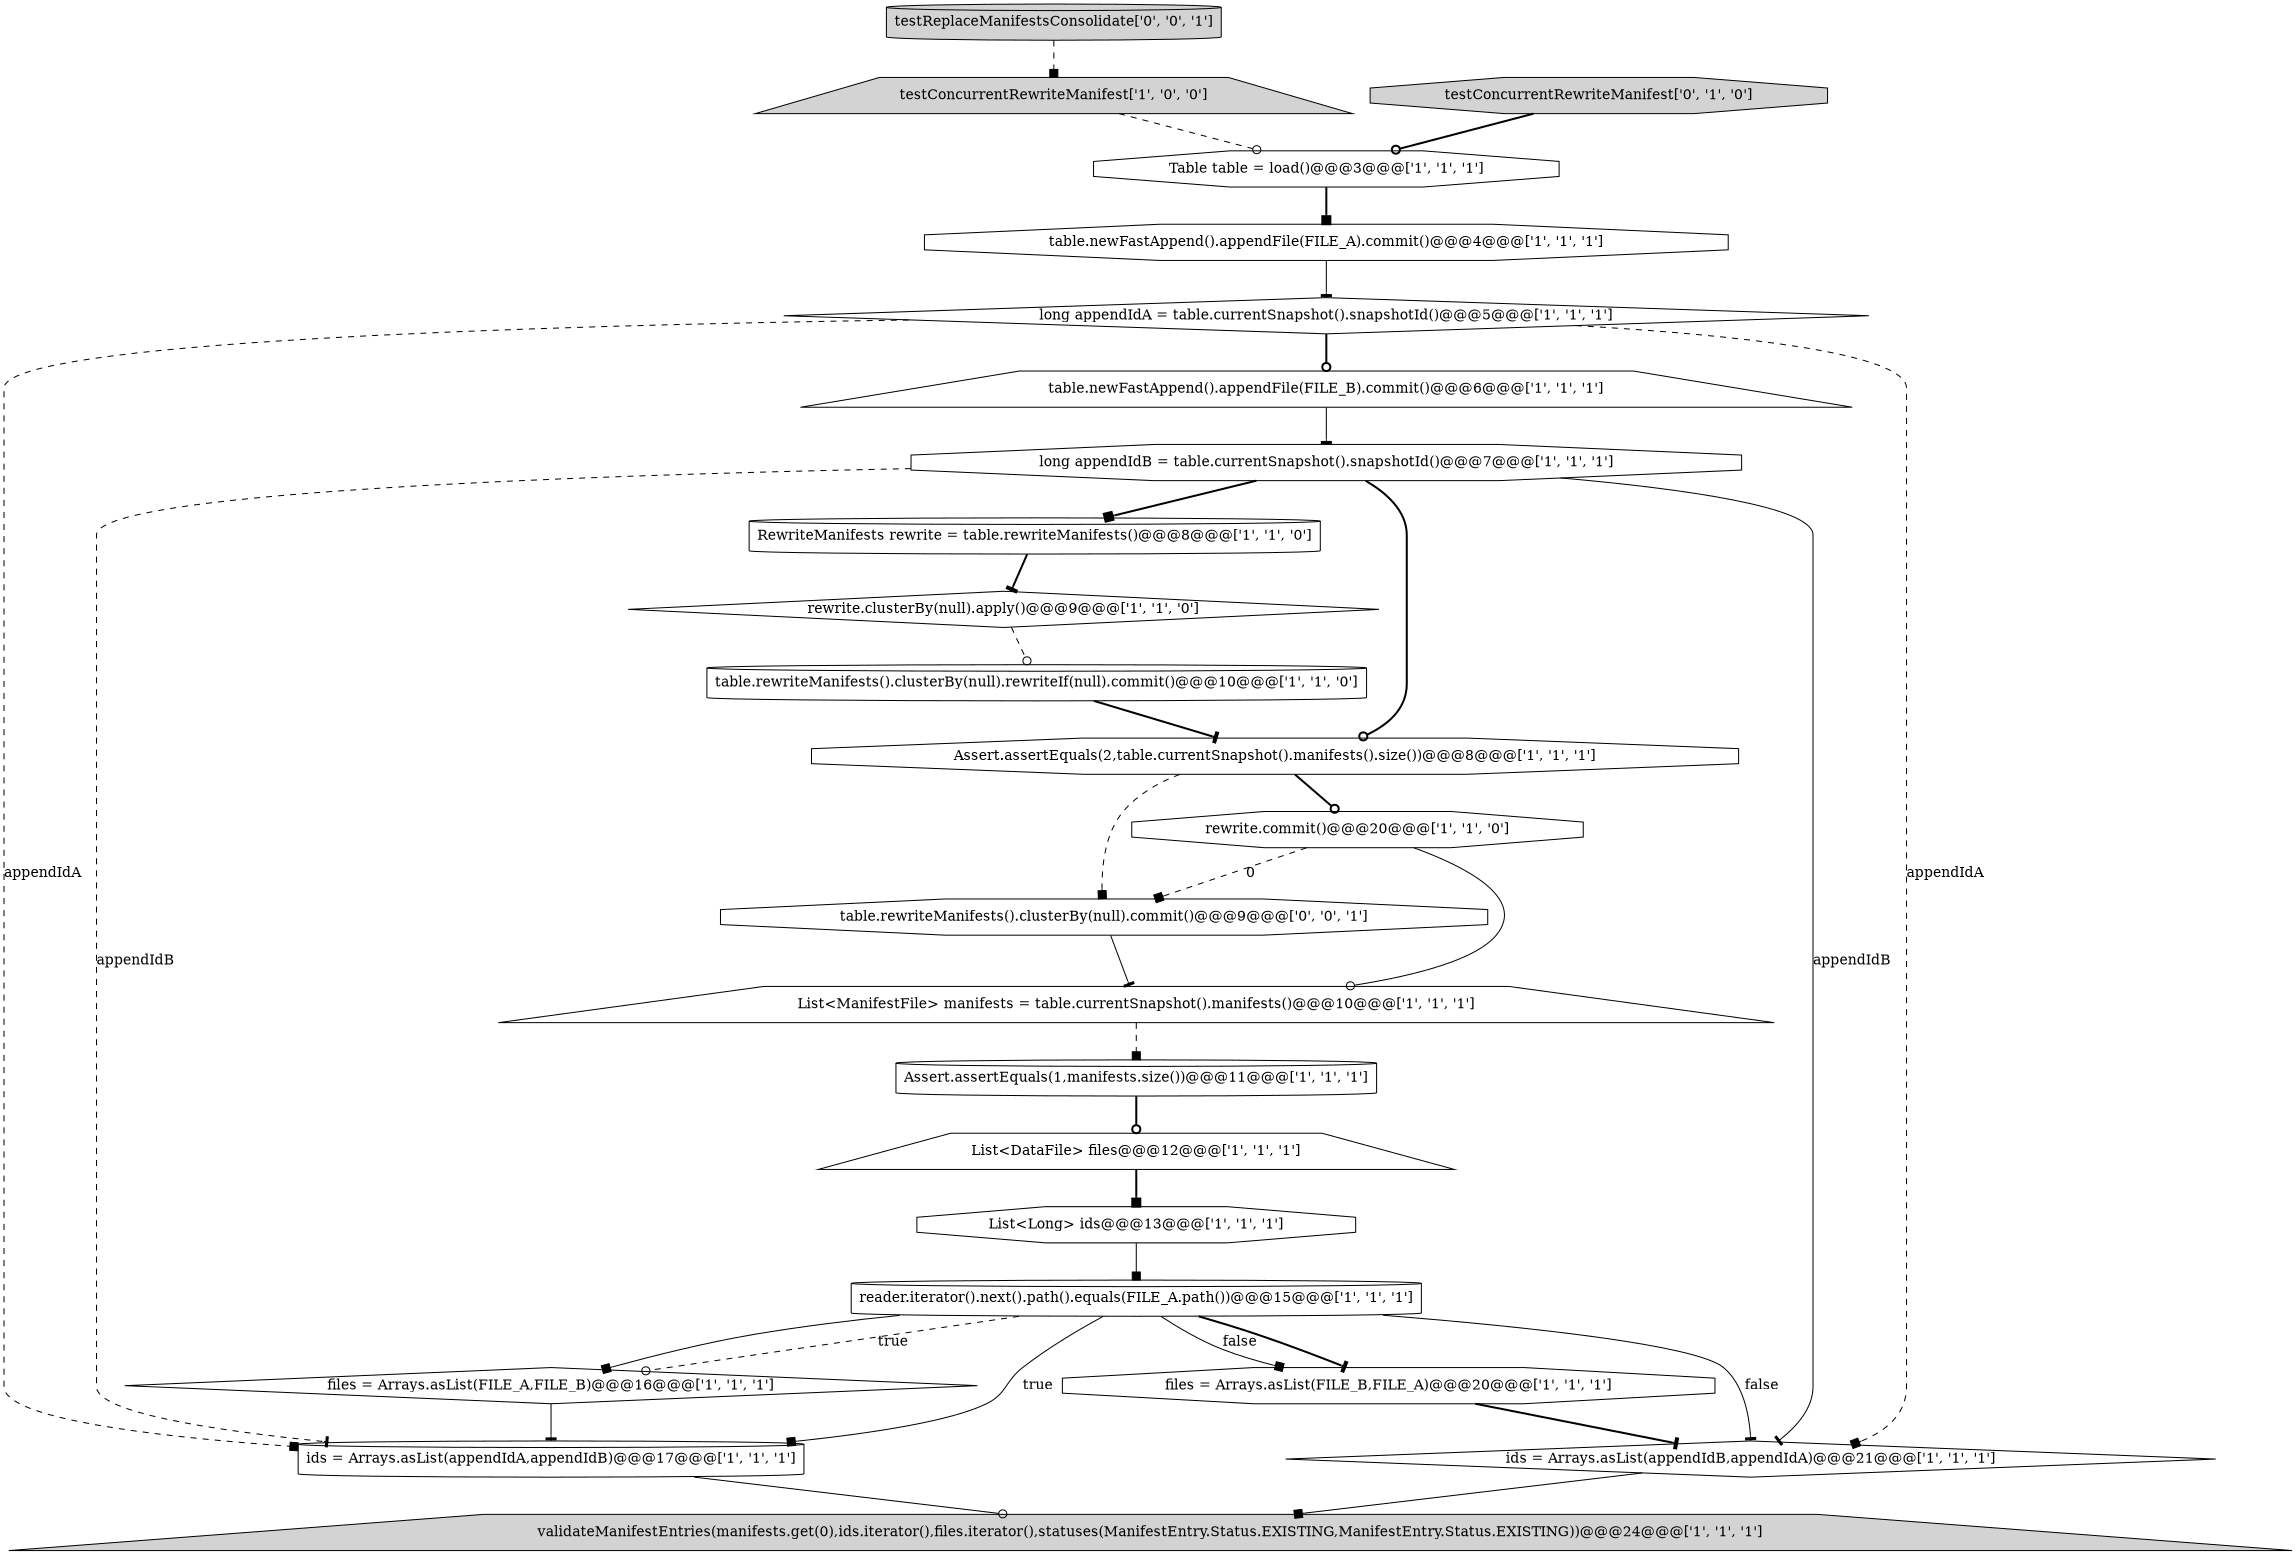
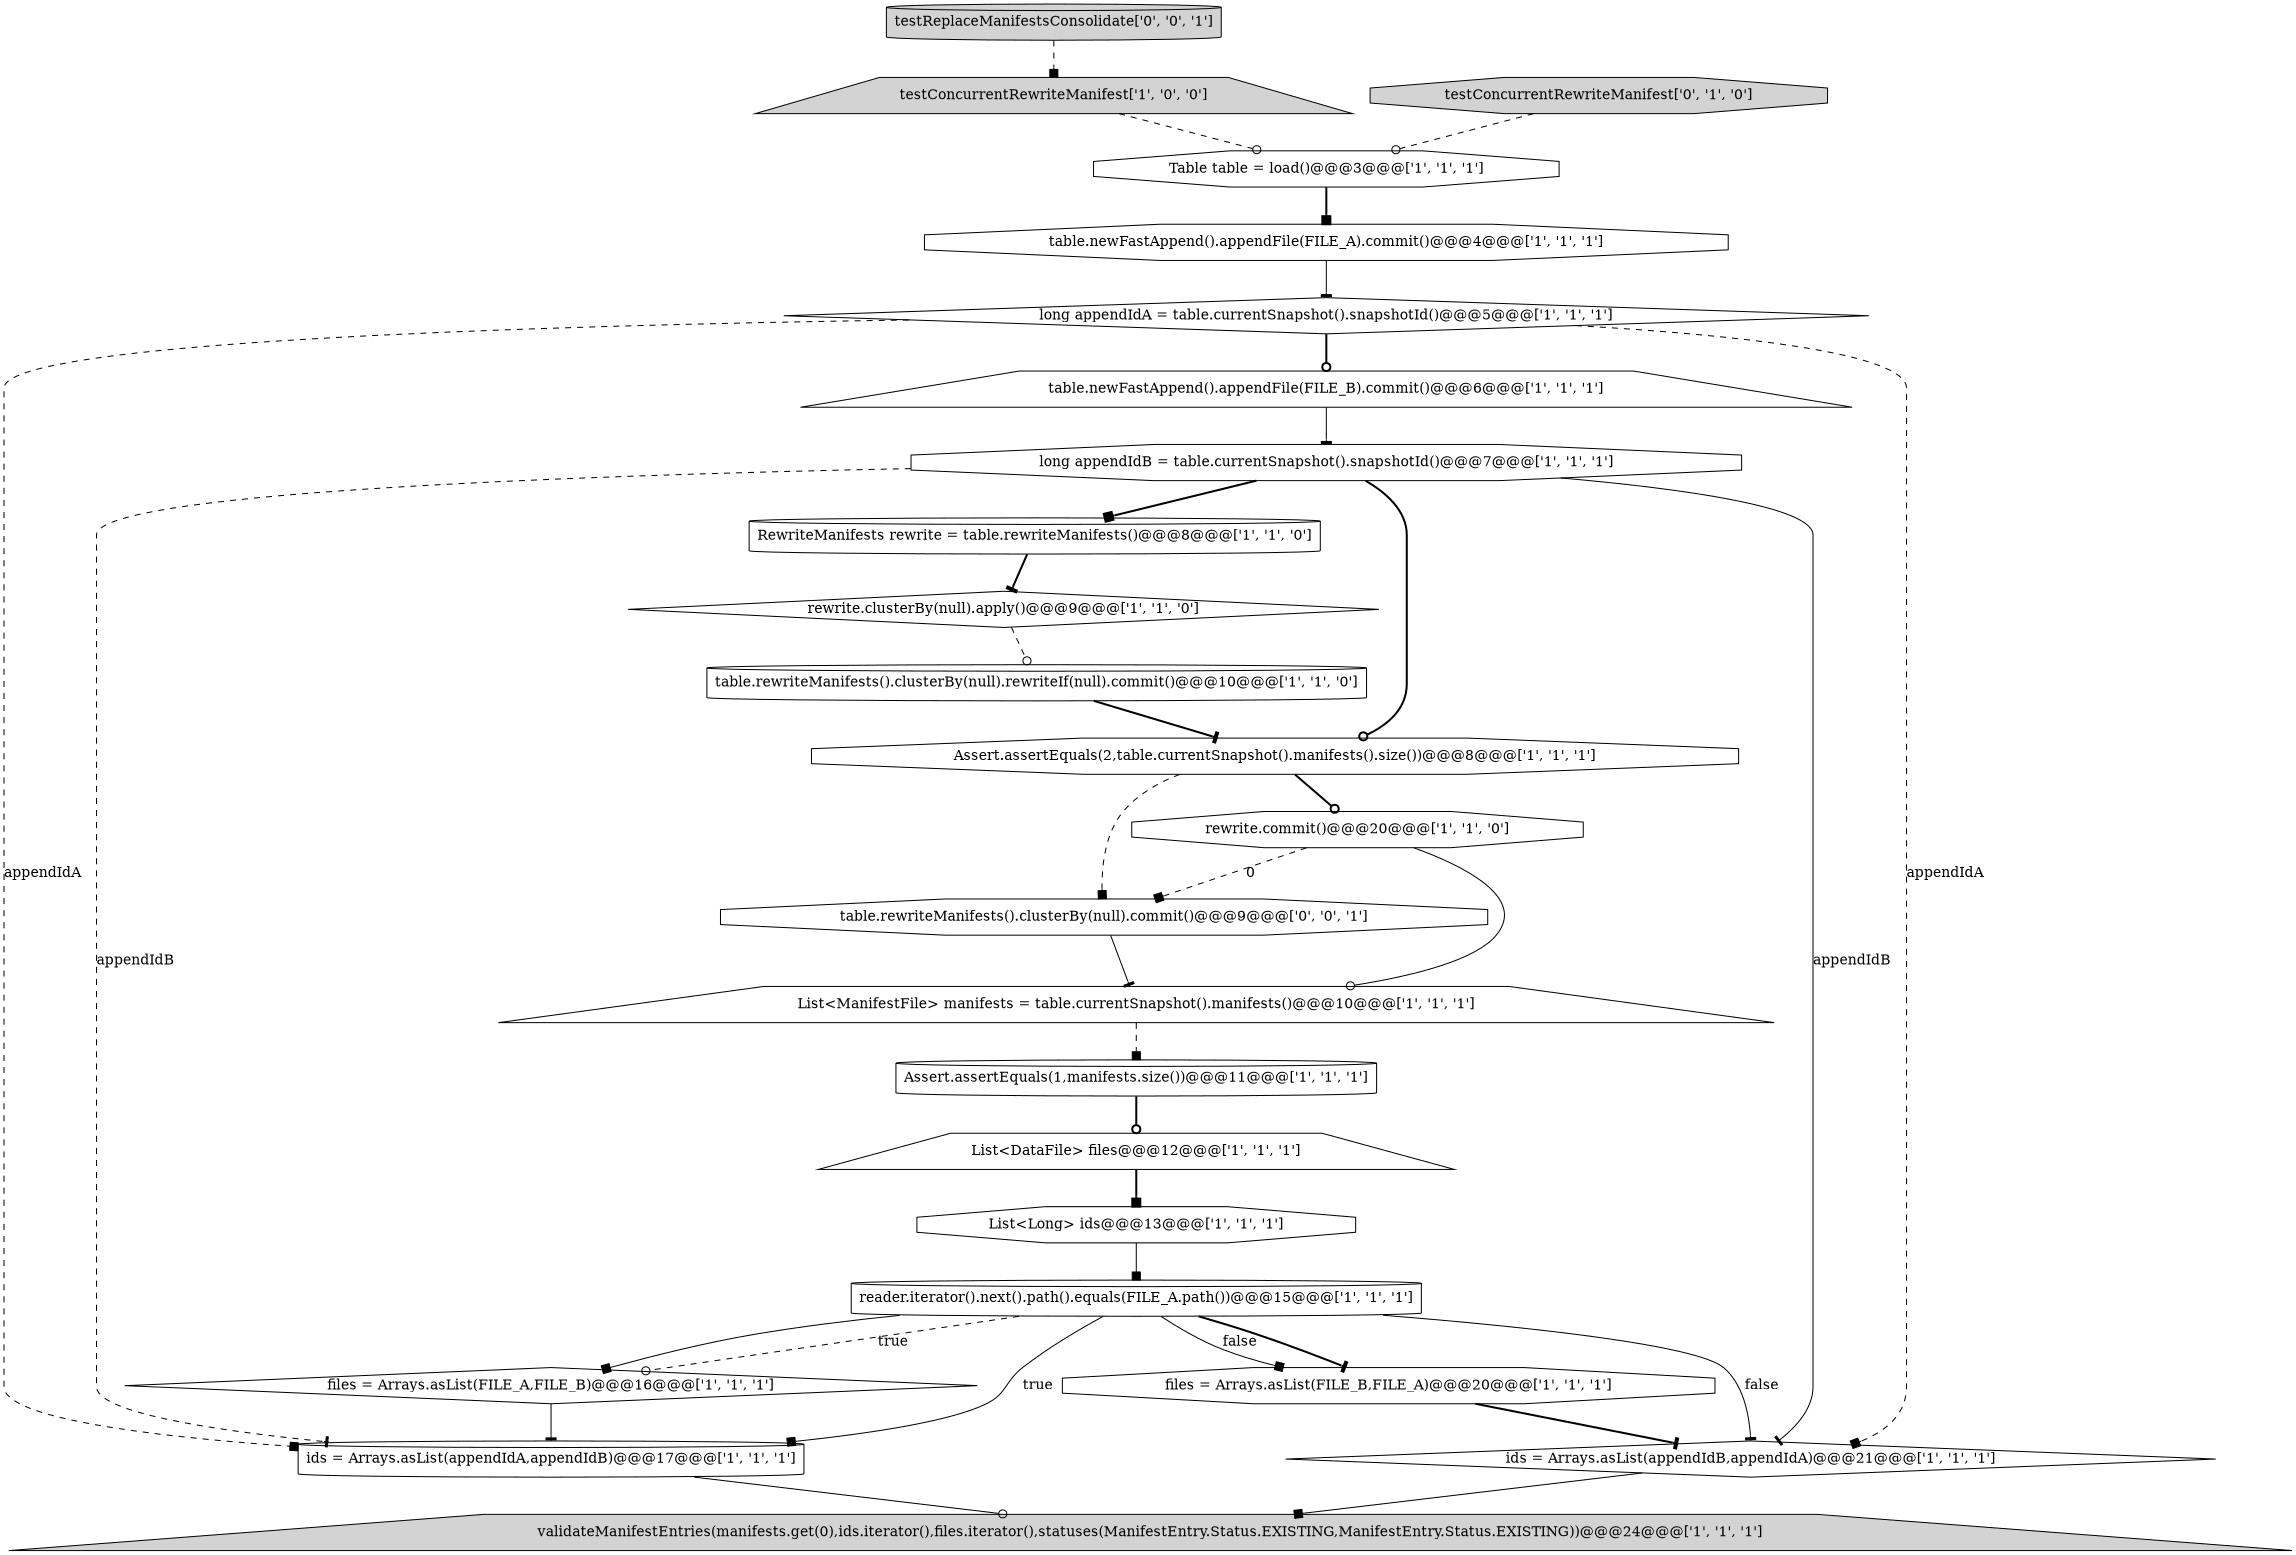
(1467, 131) -> (1467, 131)
